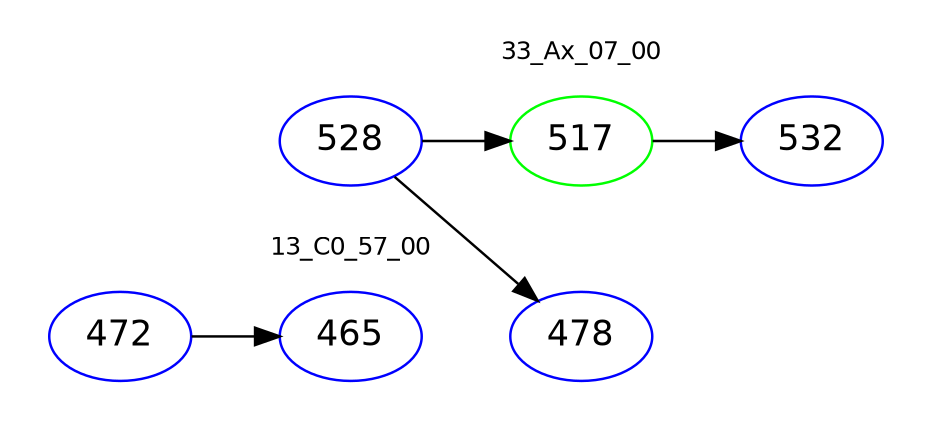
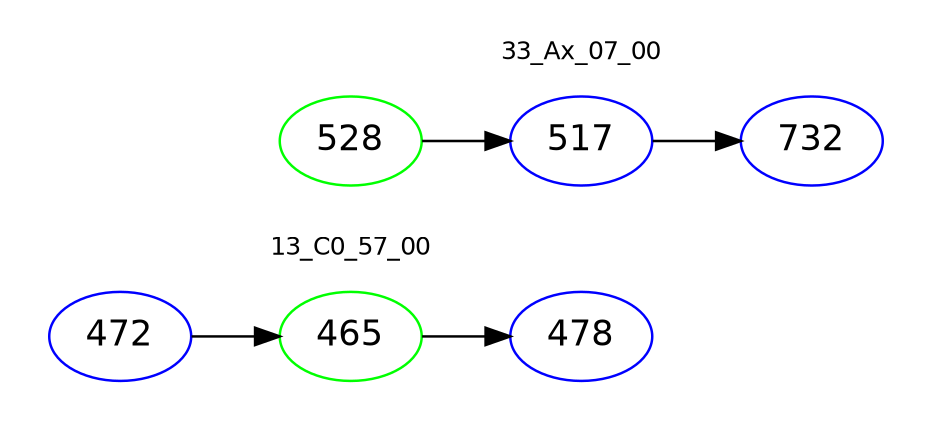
(351, 141) -> (351, 141)
(581, 141) -> (581, 141)
(812, 141) -> (812, 141)
(469, 241) -> (454, 336)
(351, 336) -> (351, 336)
